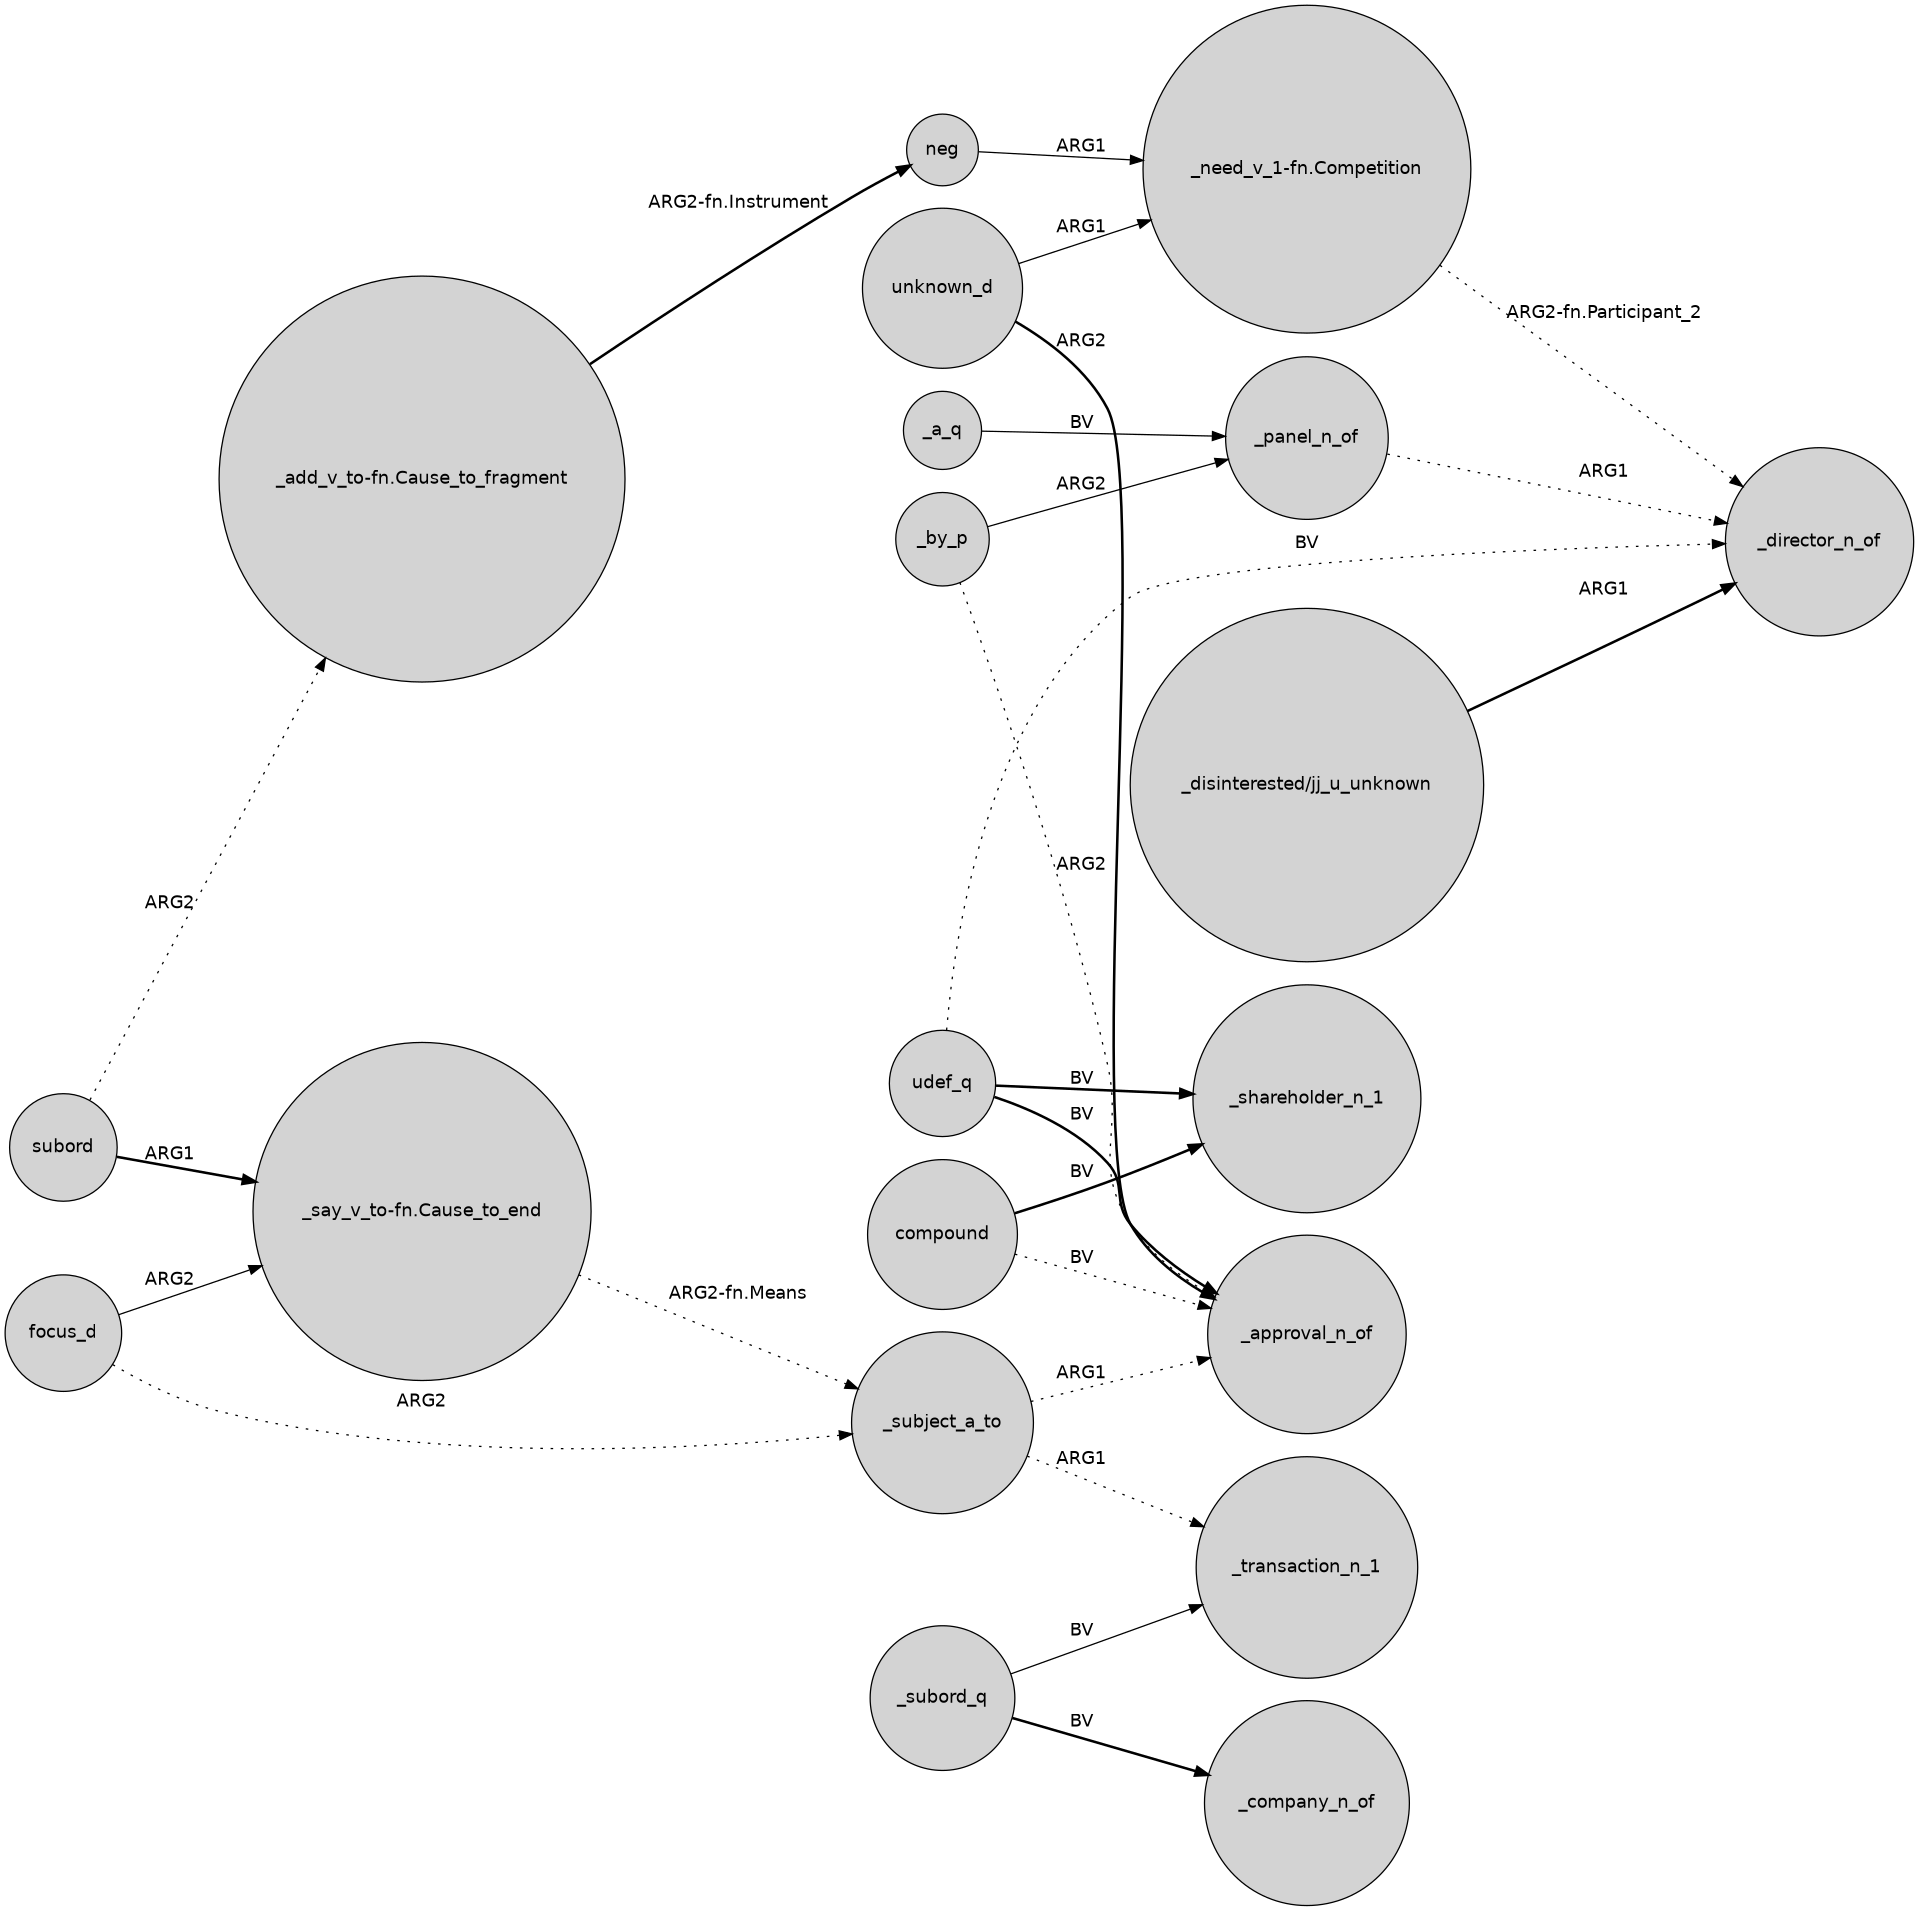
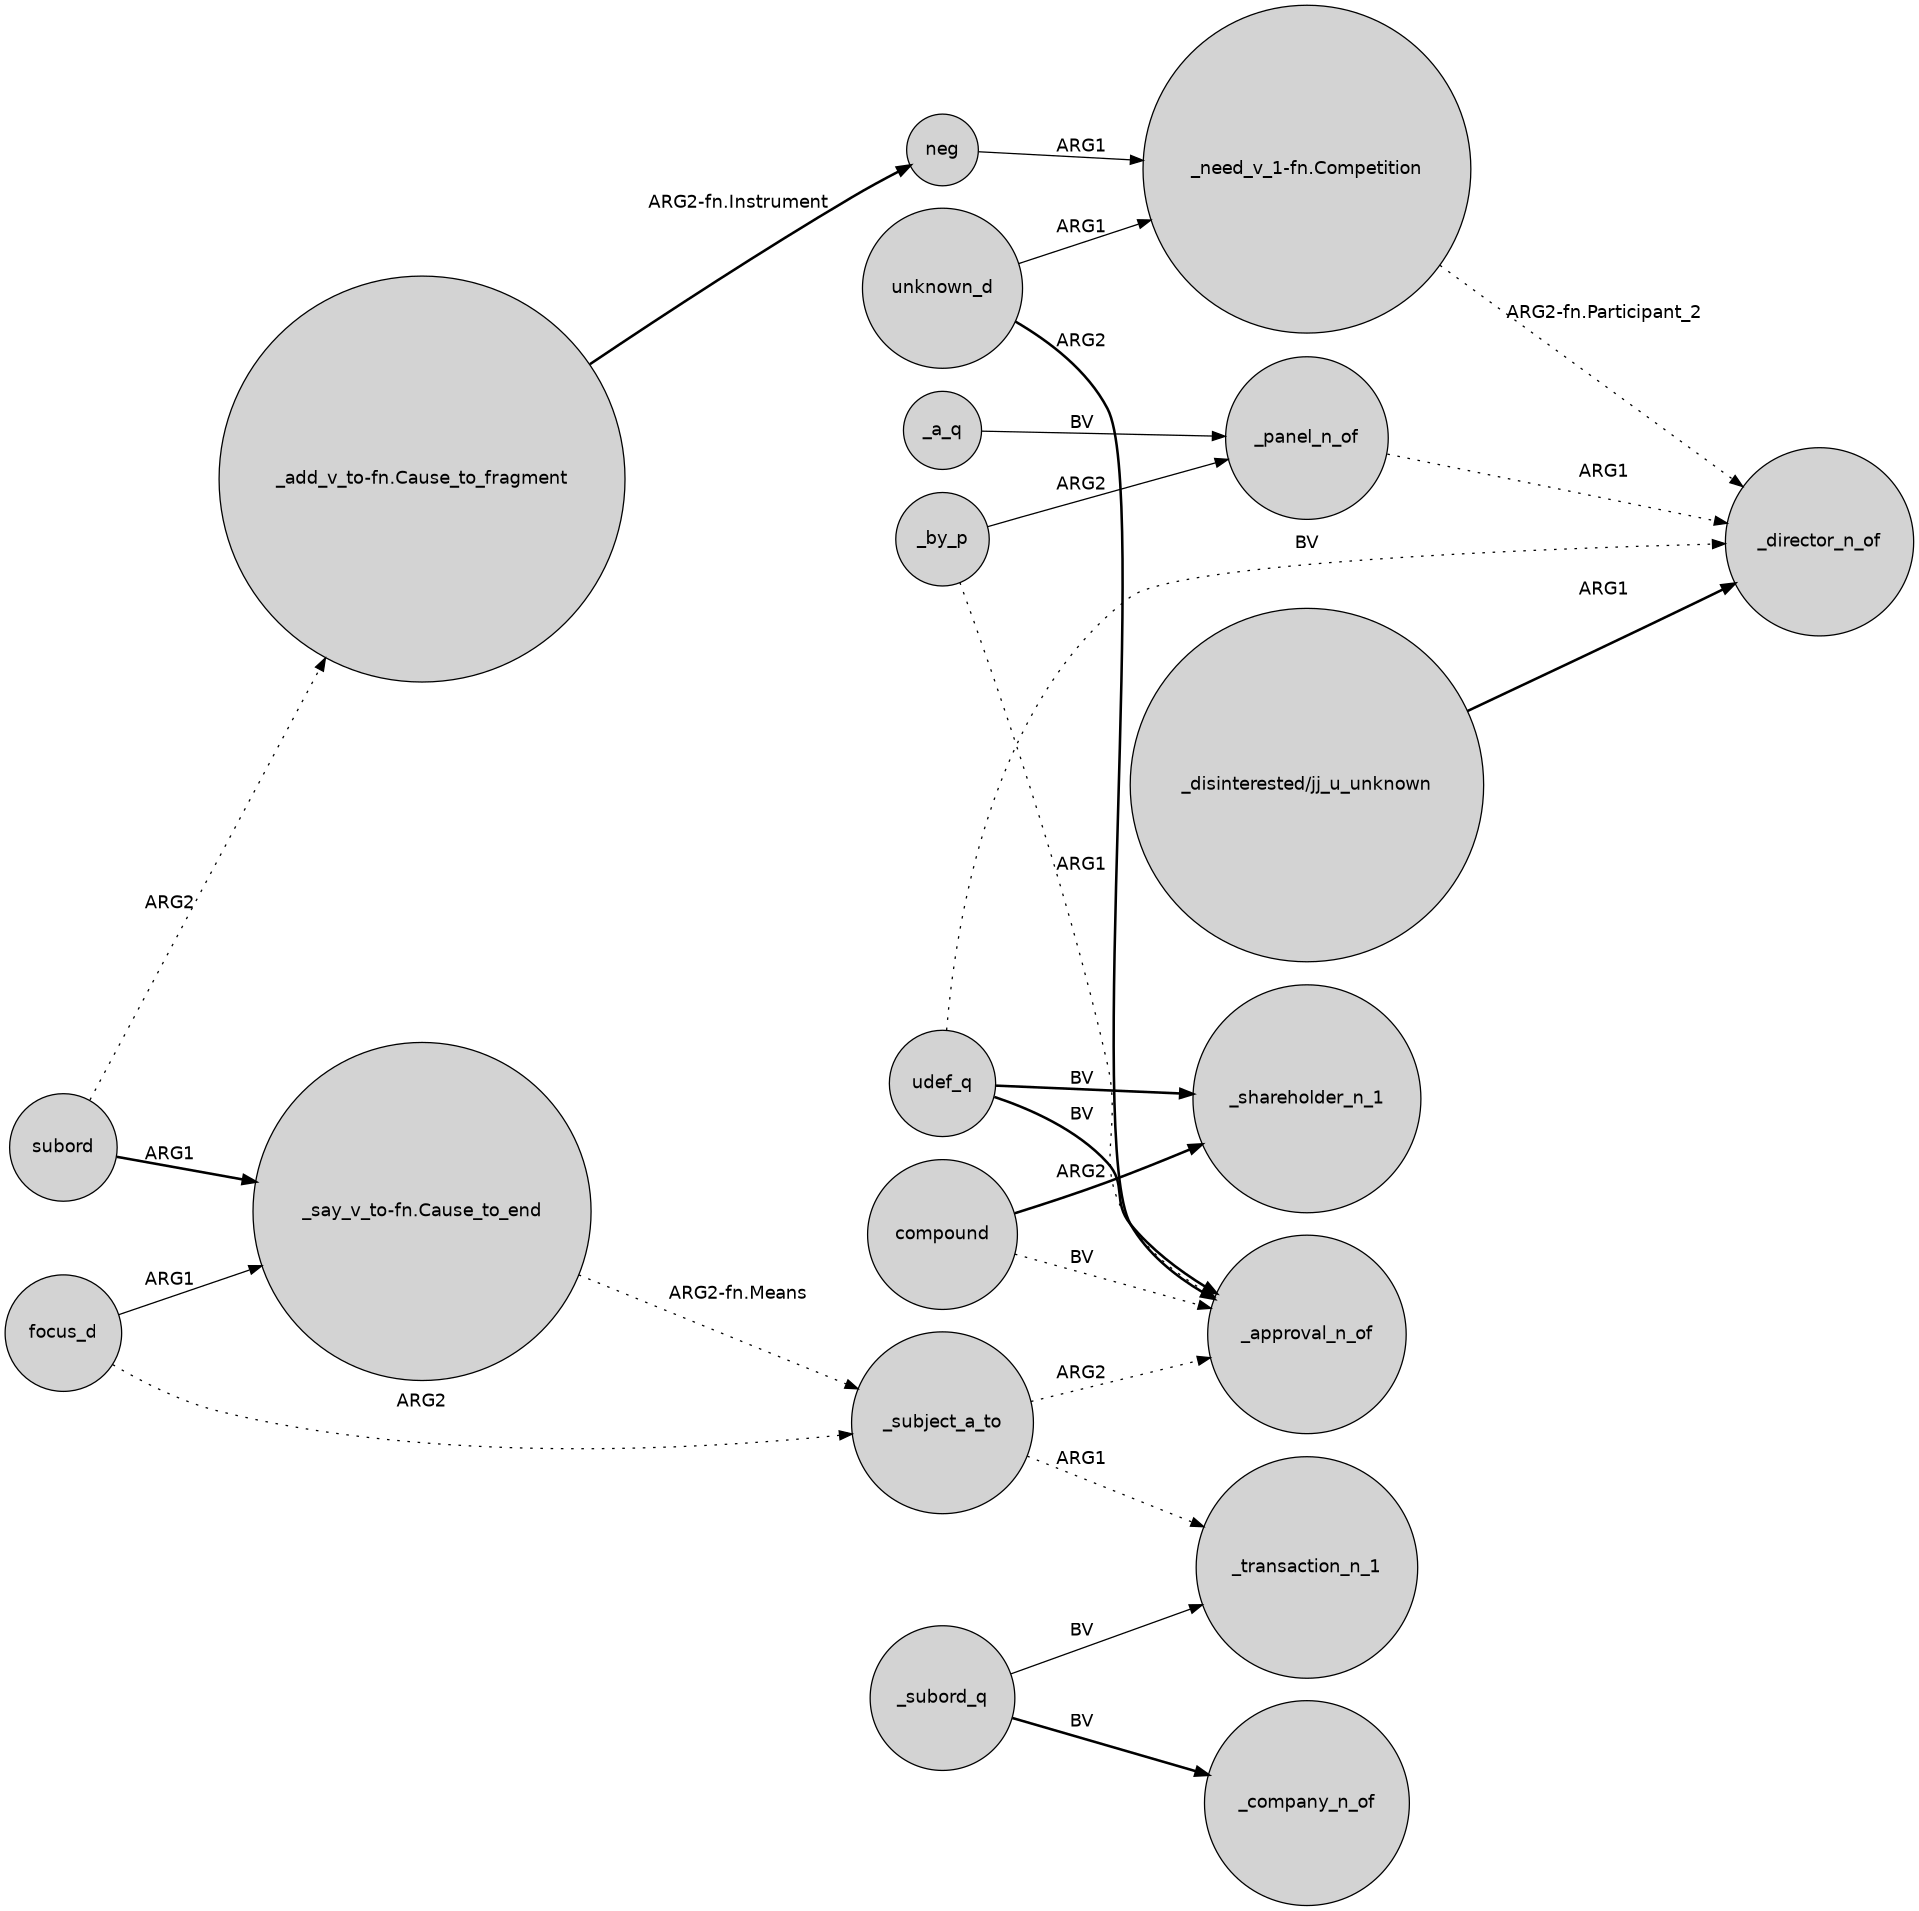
(1082, 865) -> (1082, 865)
(1082, 1172) -> (1082, 1172)
(170, 1280) -> (170, 1280)
(1082, 1374) -> (1082, 1374)
